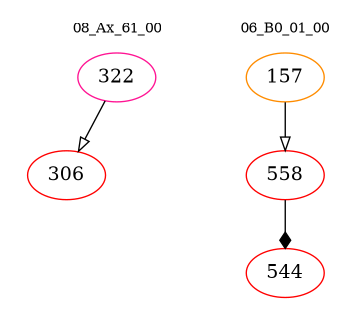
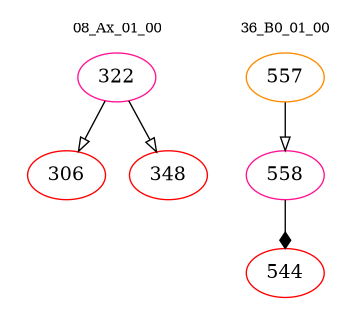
(117, 29) -> (117, 29)
(285, 29) -> (285, 29)
(285, 77) -> (285, 77)
none -> (168, 175)
(285, 175) -> (285, 175)
